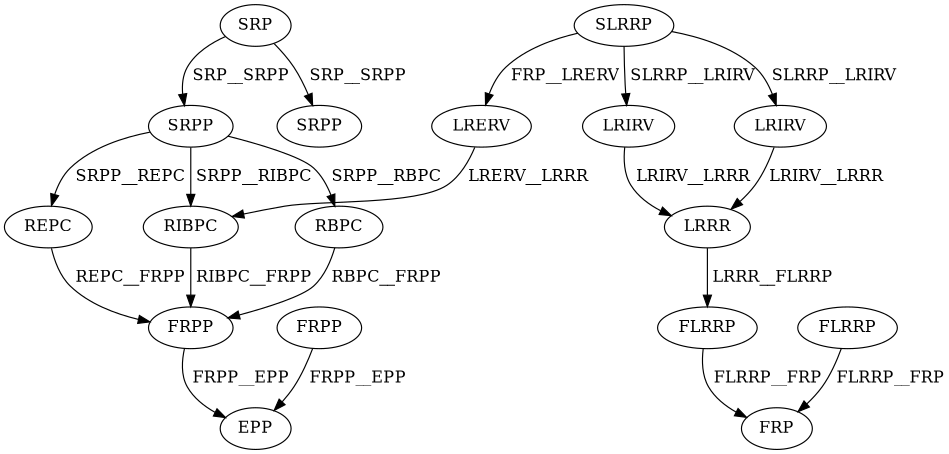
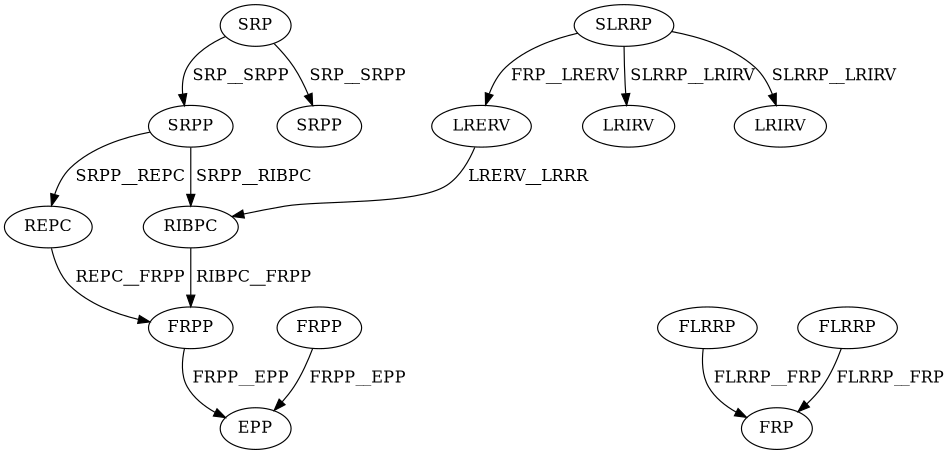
(339, 227) -> none
(707, 227) -> none
